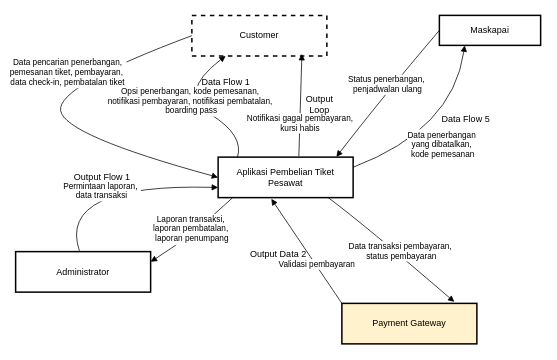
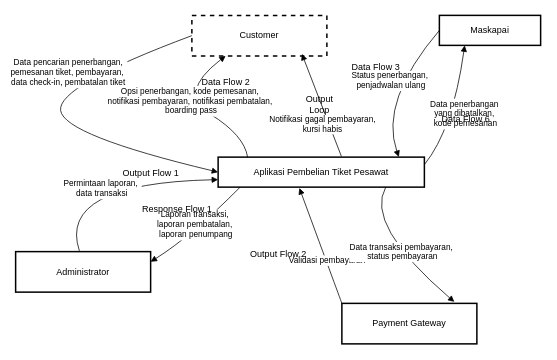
none -> (375, 67)
(226, 82) -> (226, 82)
(466, 120) -> (466, 120)
(102, 177) -> (150, 174)
(285, 177) -> (321, 172)
none -> (177, 209)
(278, 255) -> (278, 255)
(409, 324) -> (409, 324)
